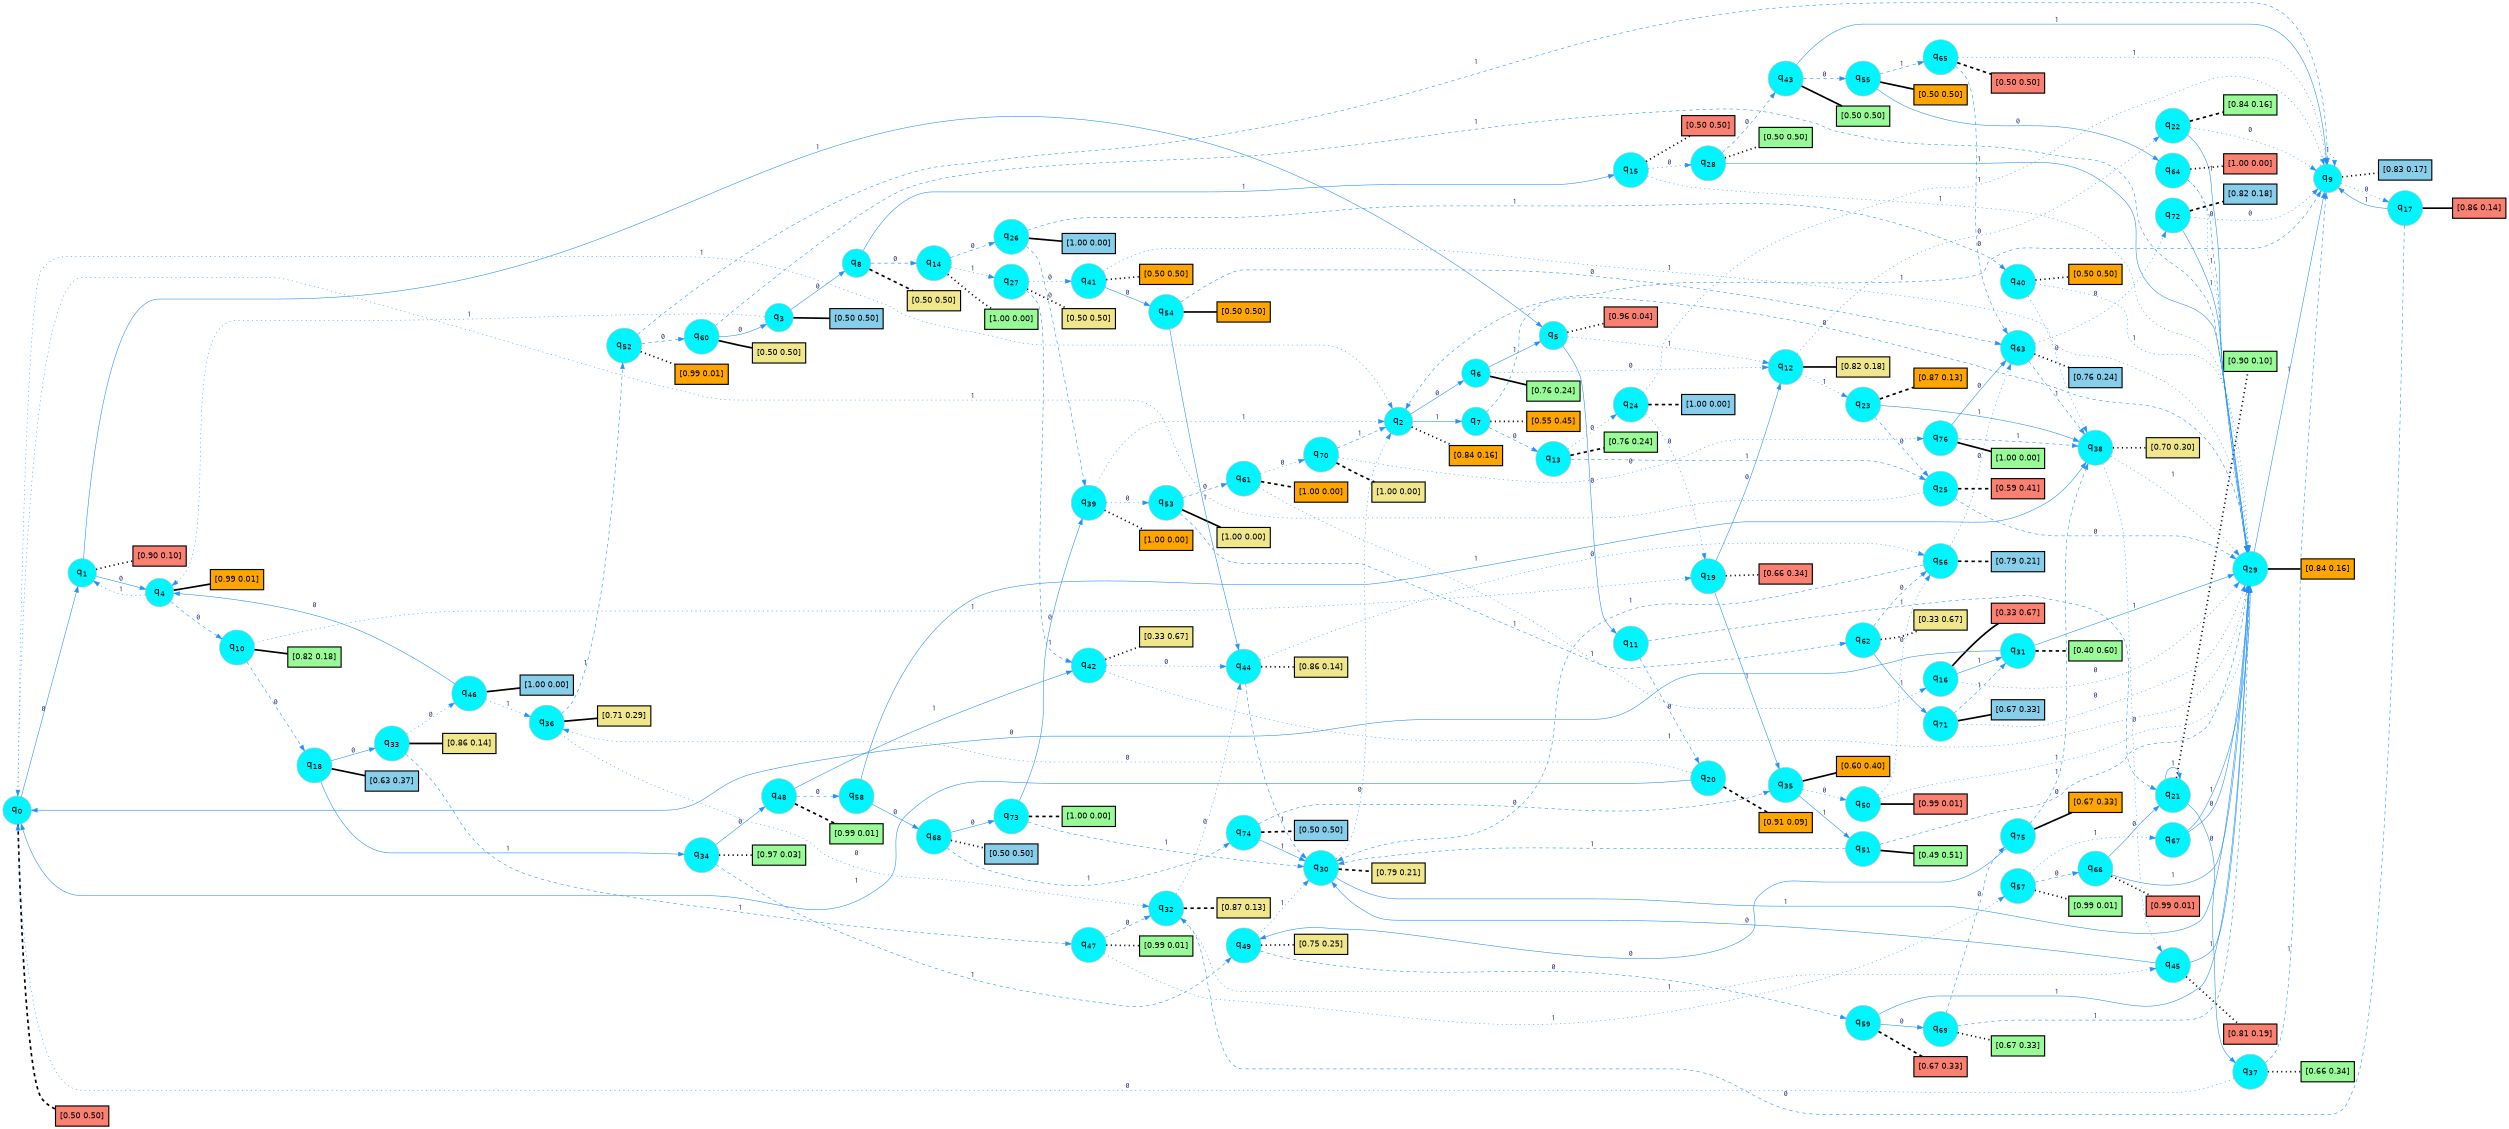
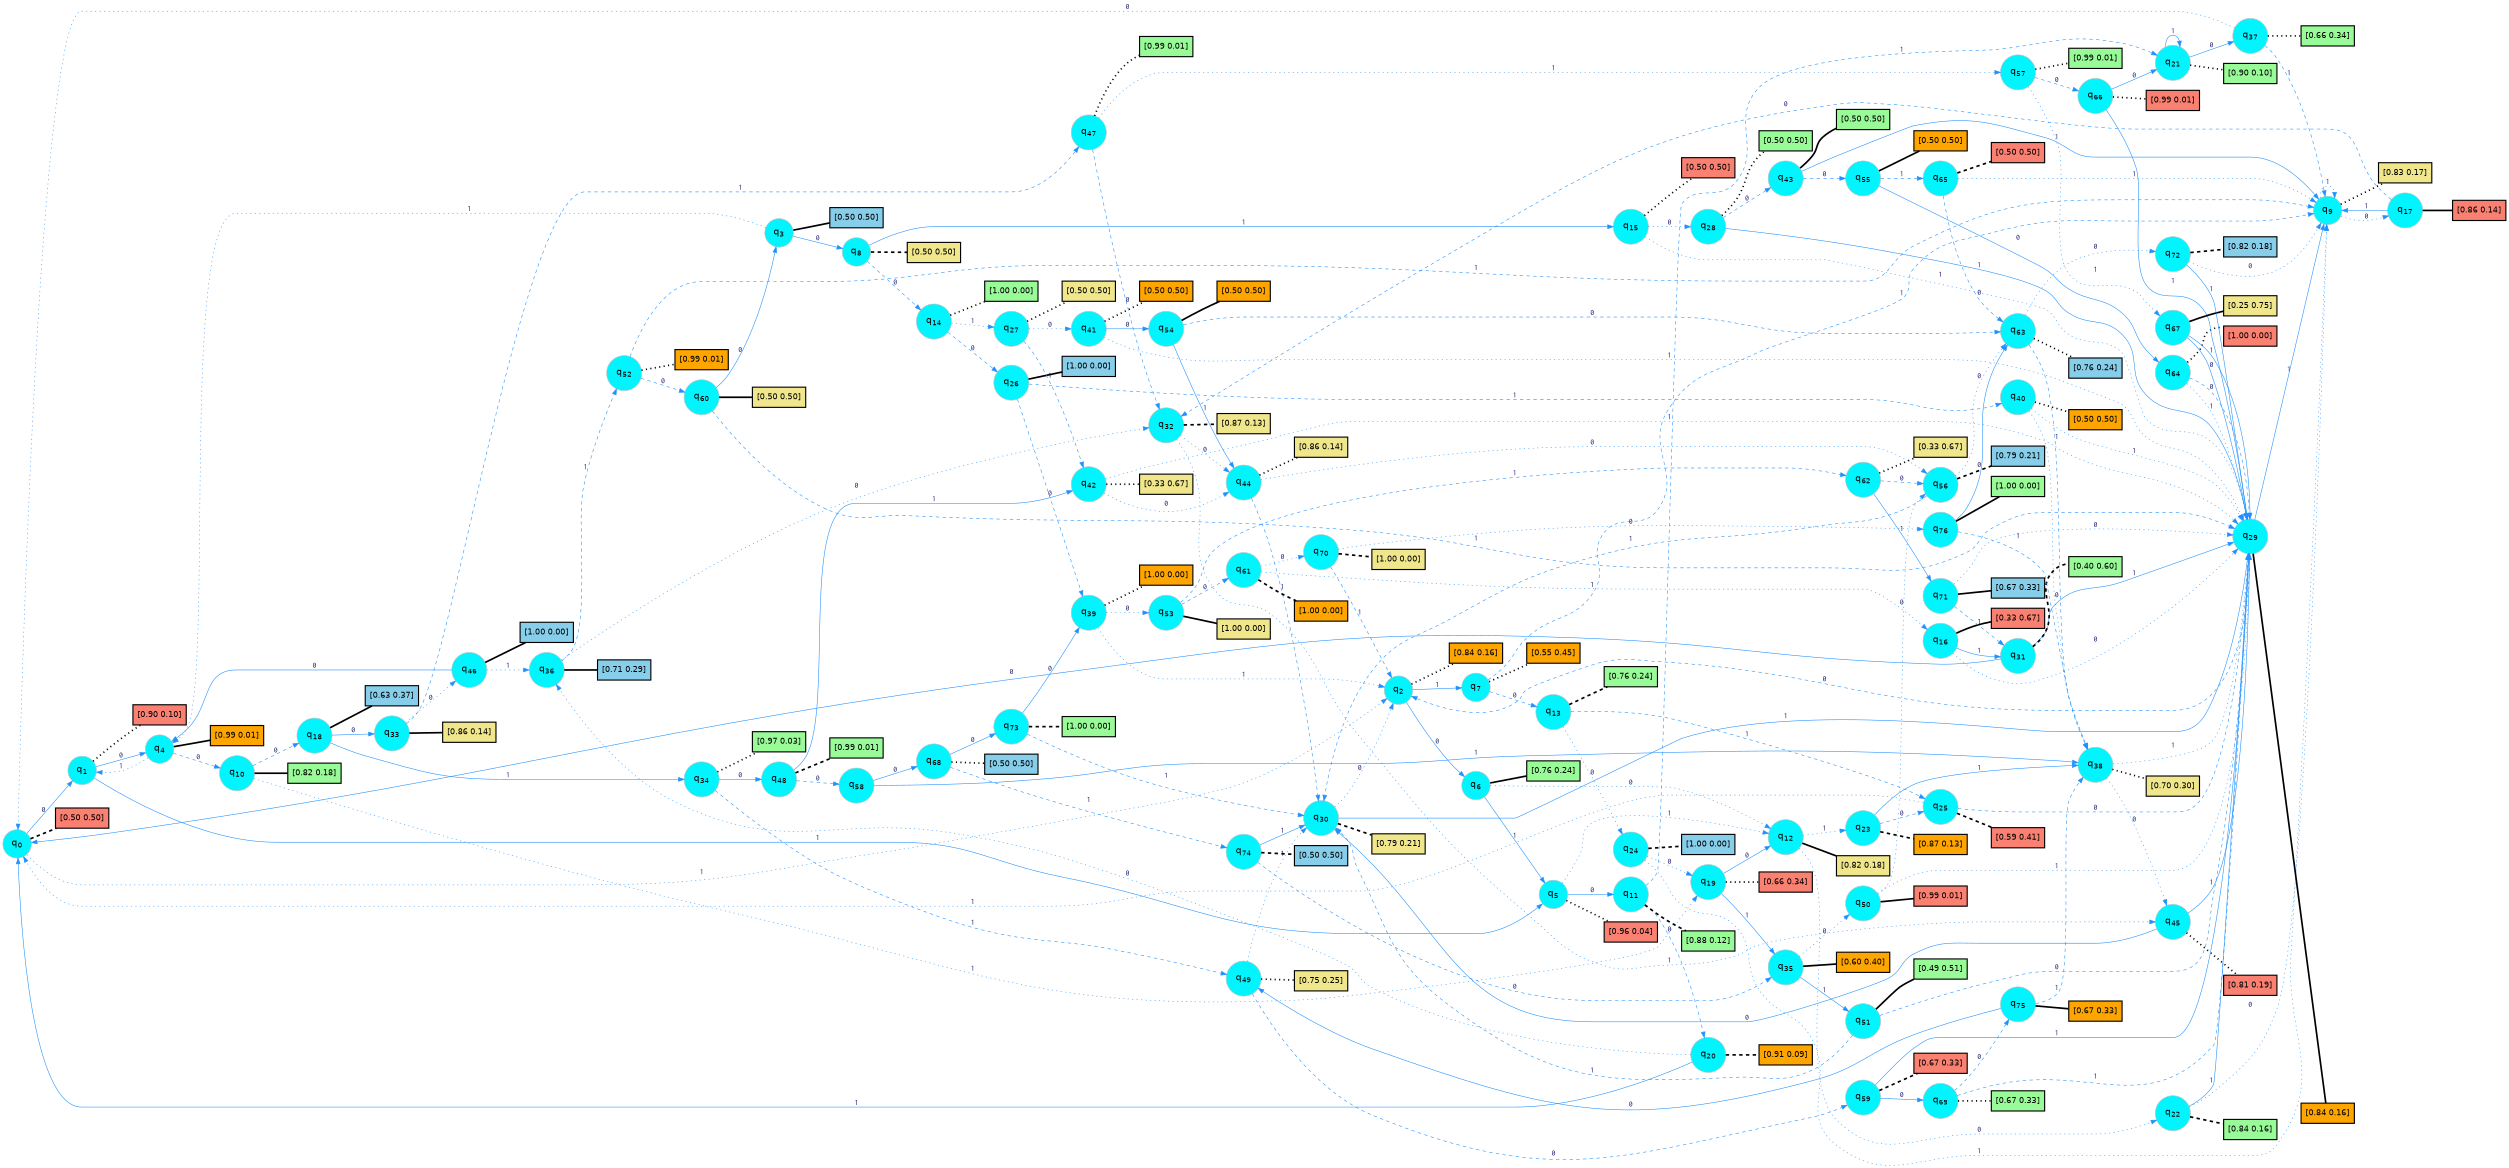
(2405, 170) -> (2405, 173)
none -> (2250, 306)
(624, 716) -> (624, 670)
none -> (1708, 941)
